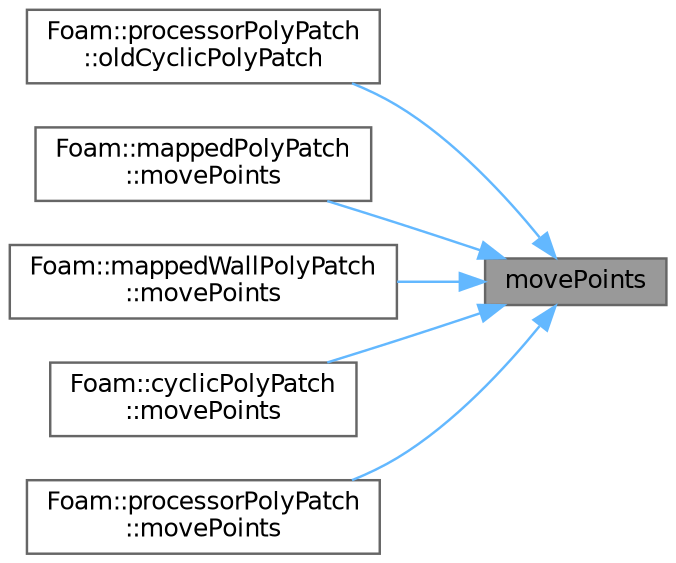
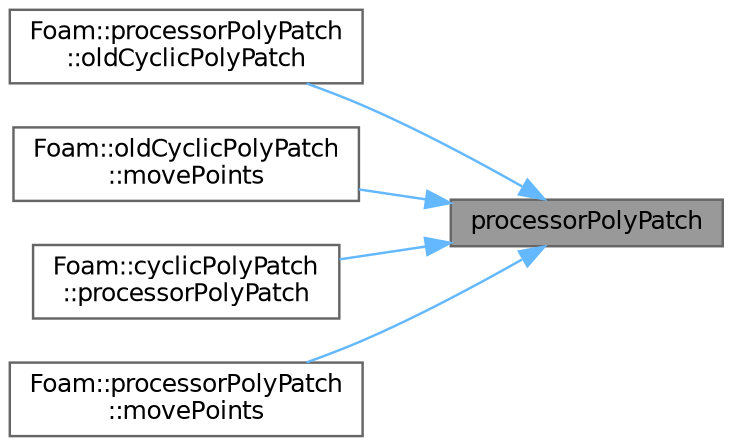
(203, 164) -> (186, 164)
(203, 282) -> none
(576, 282) -> (587, 223)
(203, 399) -> (186, 282)
